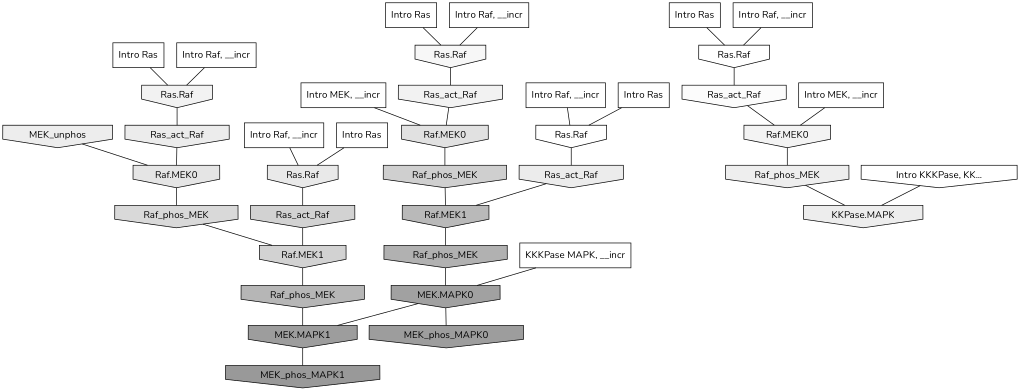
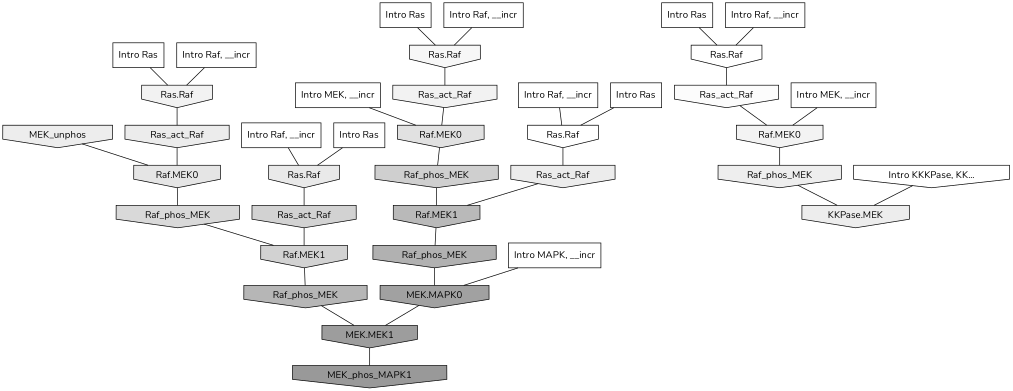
(863, 215) -> (856, 215)
(575, 255) -> (555, 255)
(303, 335) -> (370, 335)
(446, 335) -> none
